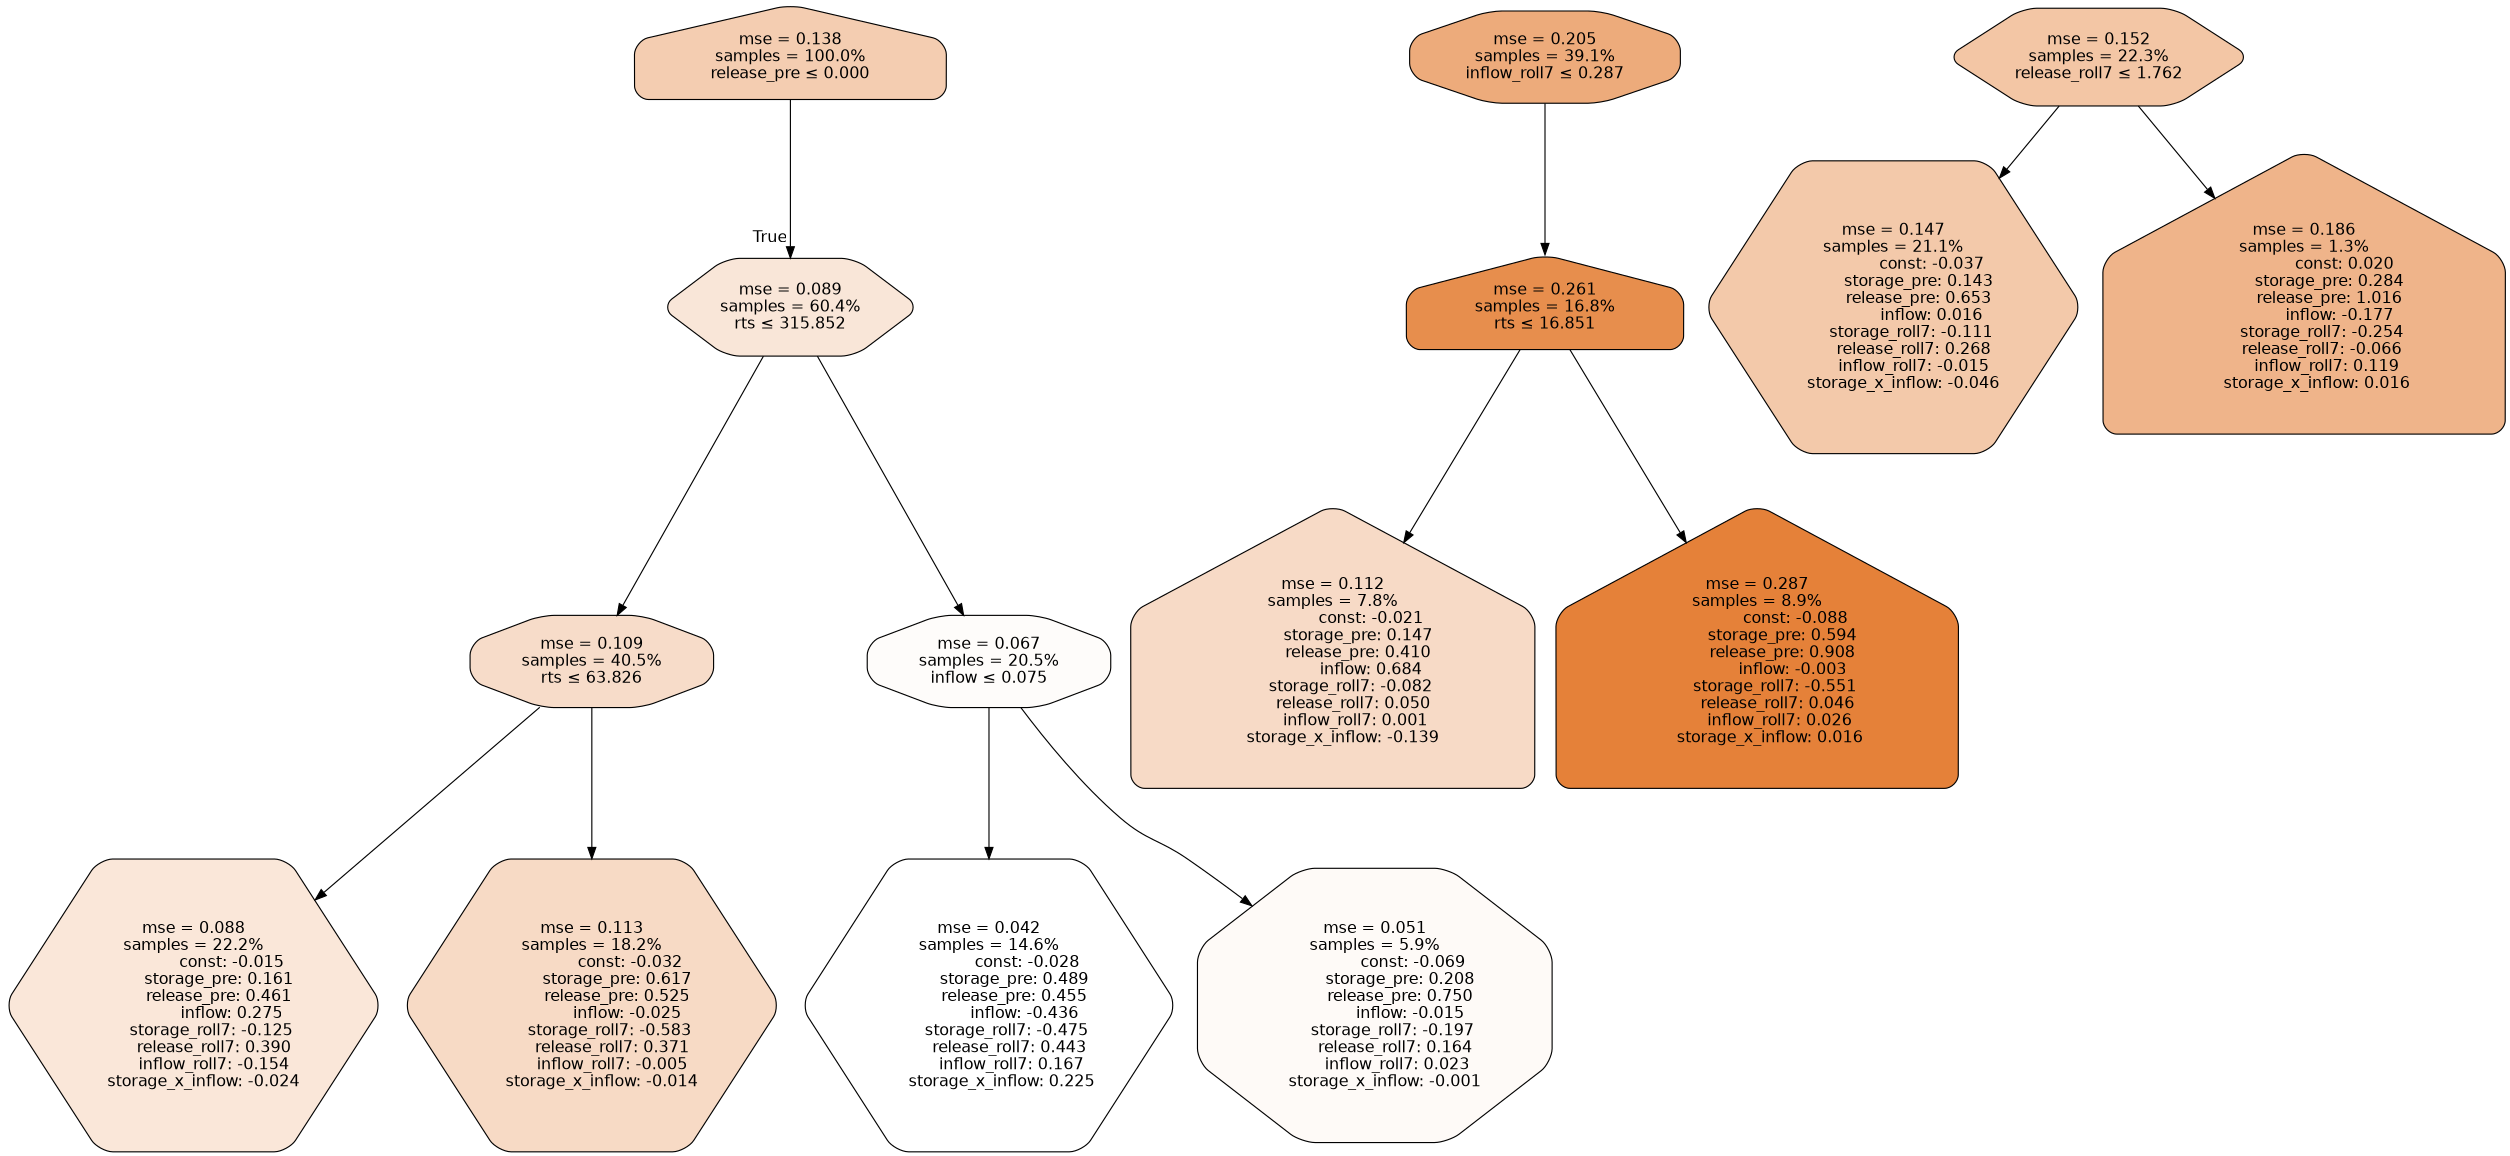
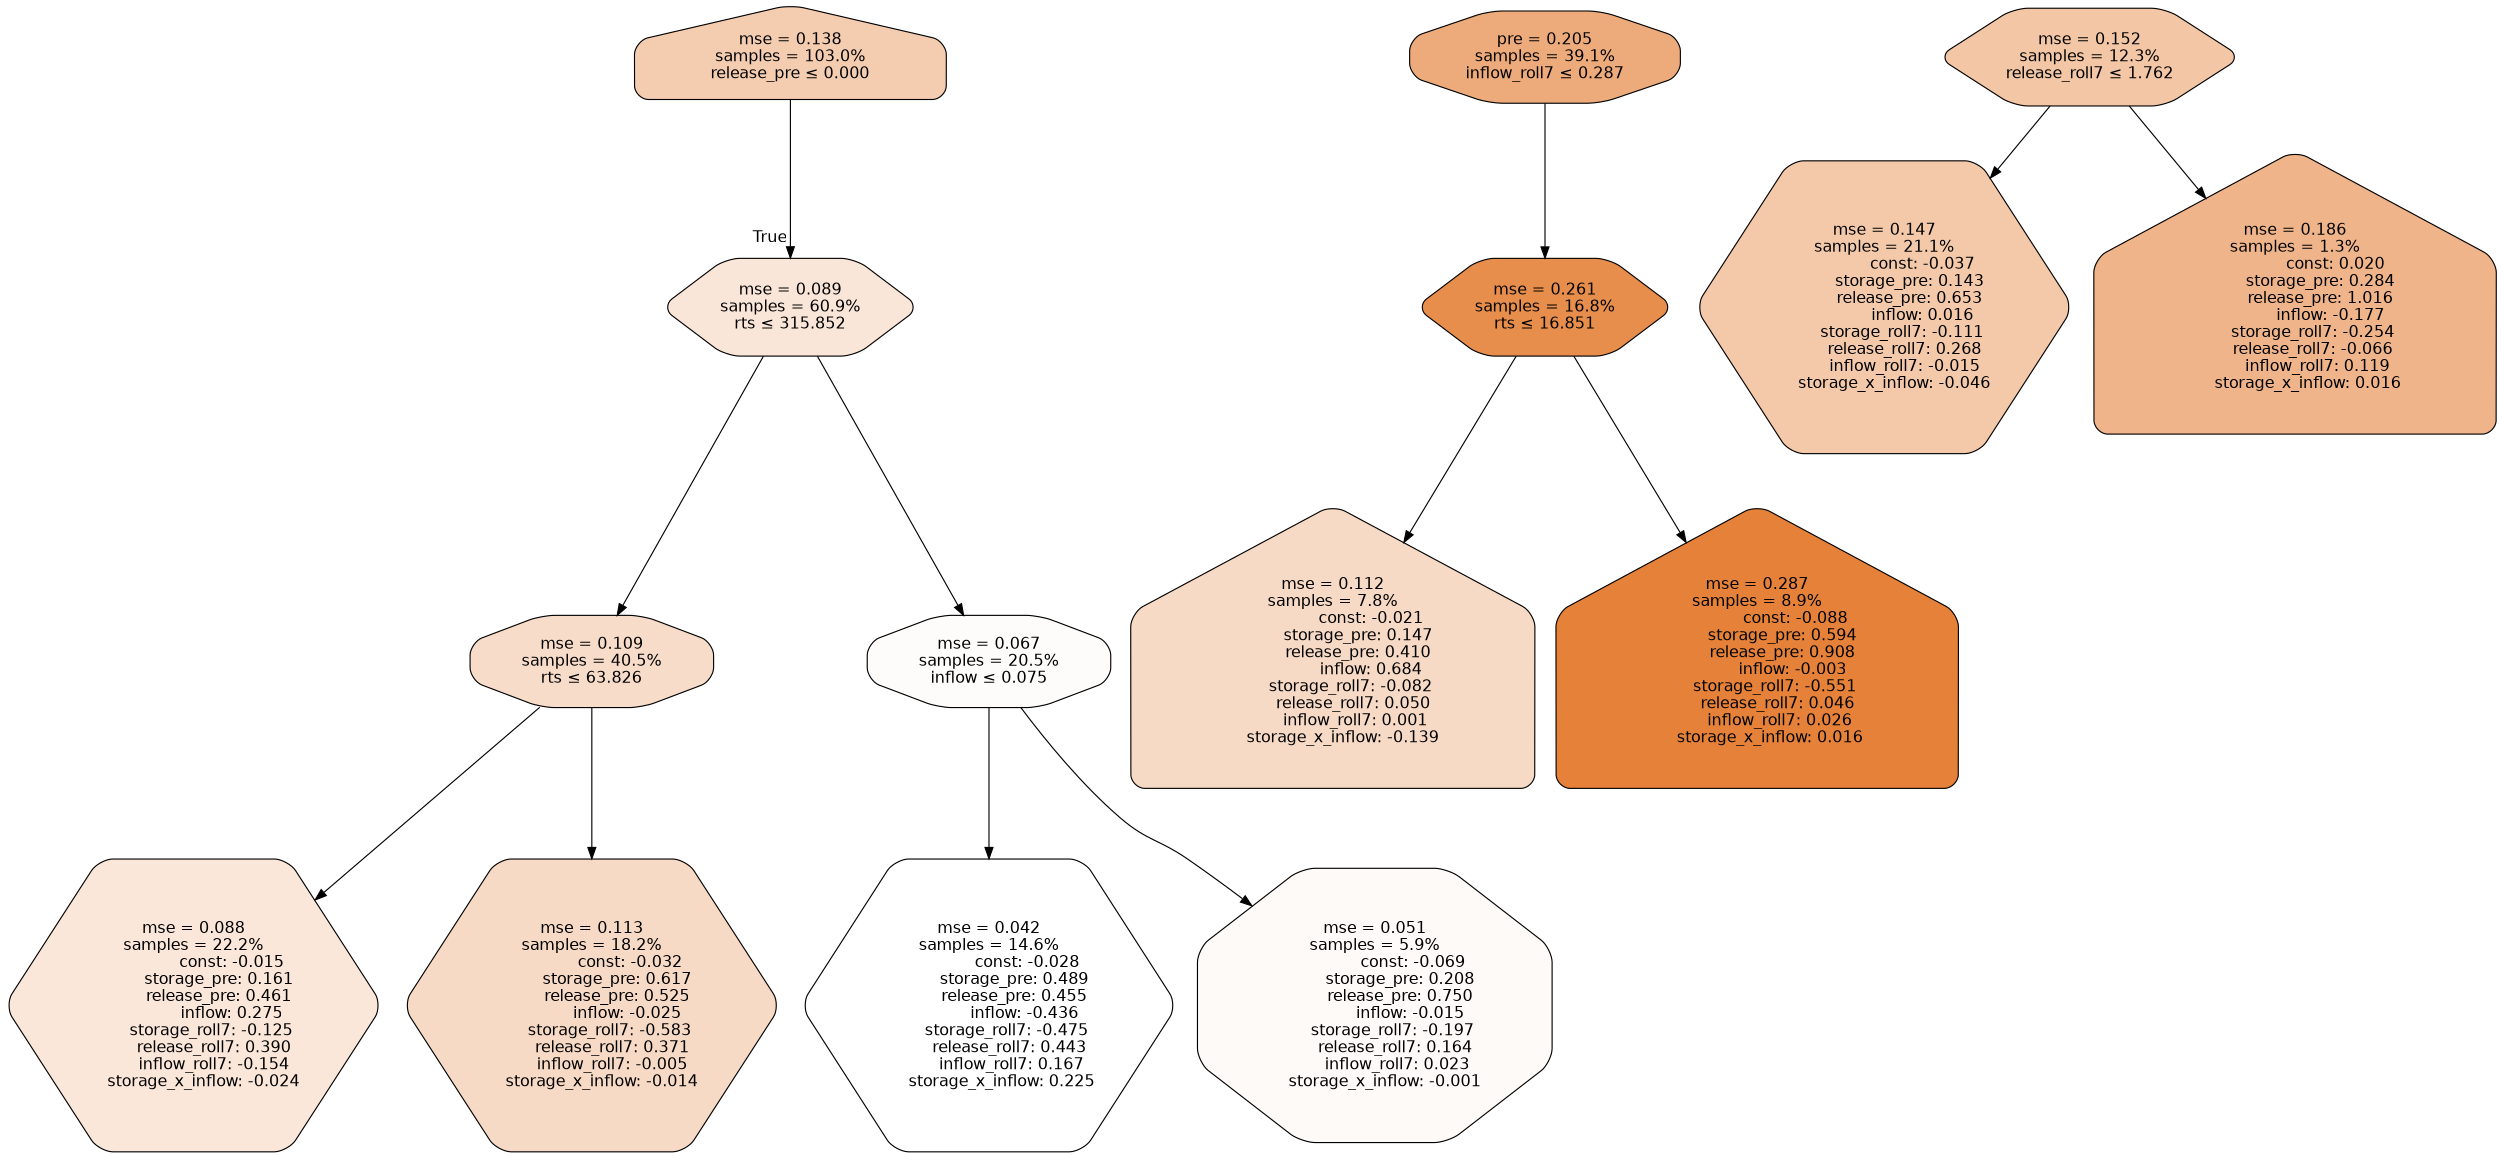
(790, 57) -> (790, 57)
(1545, 57) -> (1545, 57)
(2099, 57) -> (2090, 57)
(790, 307) -> (790, 307)
(1545, 307) -> (1545, 307)
